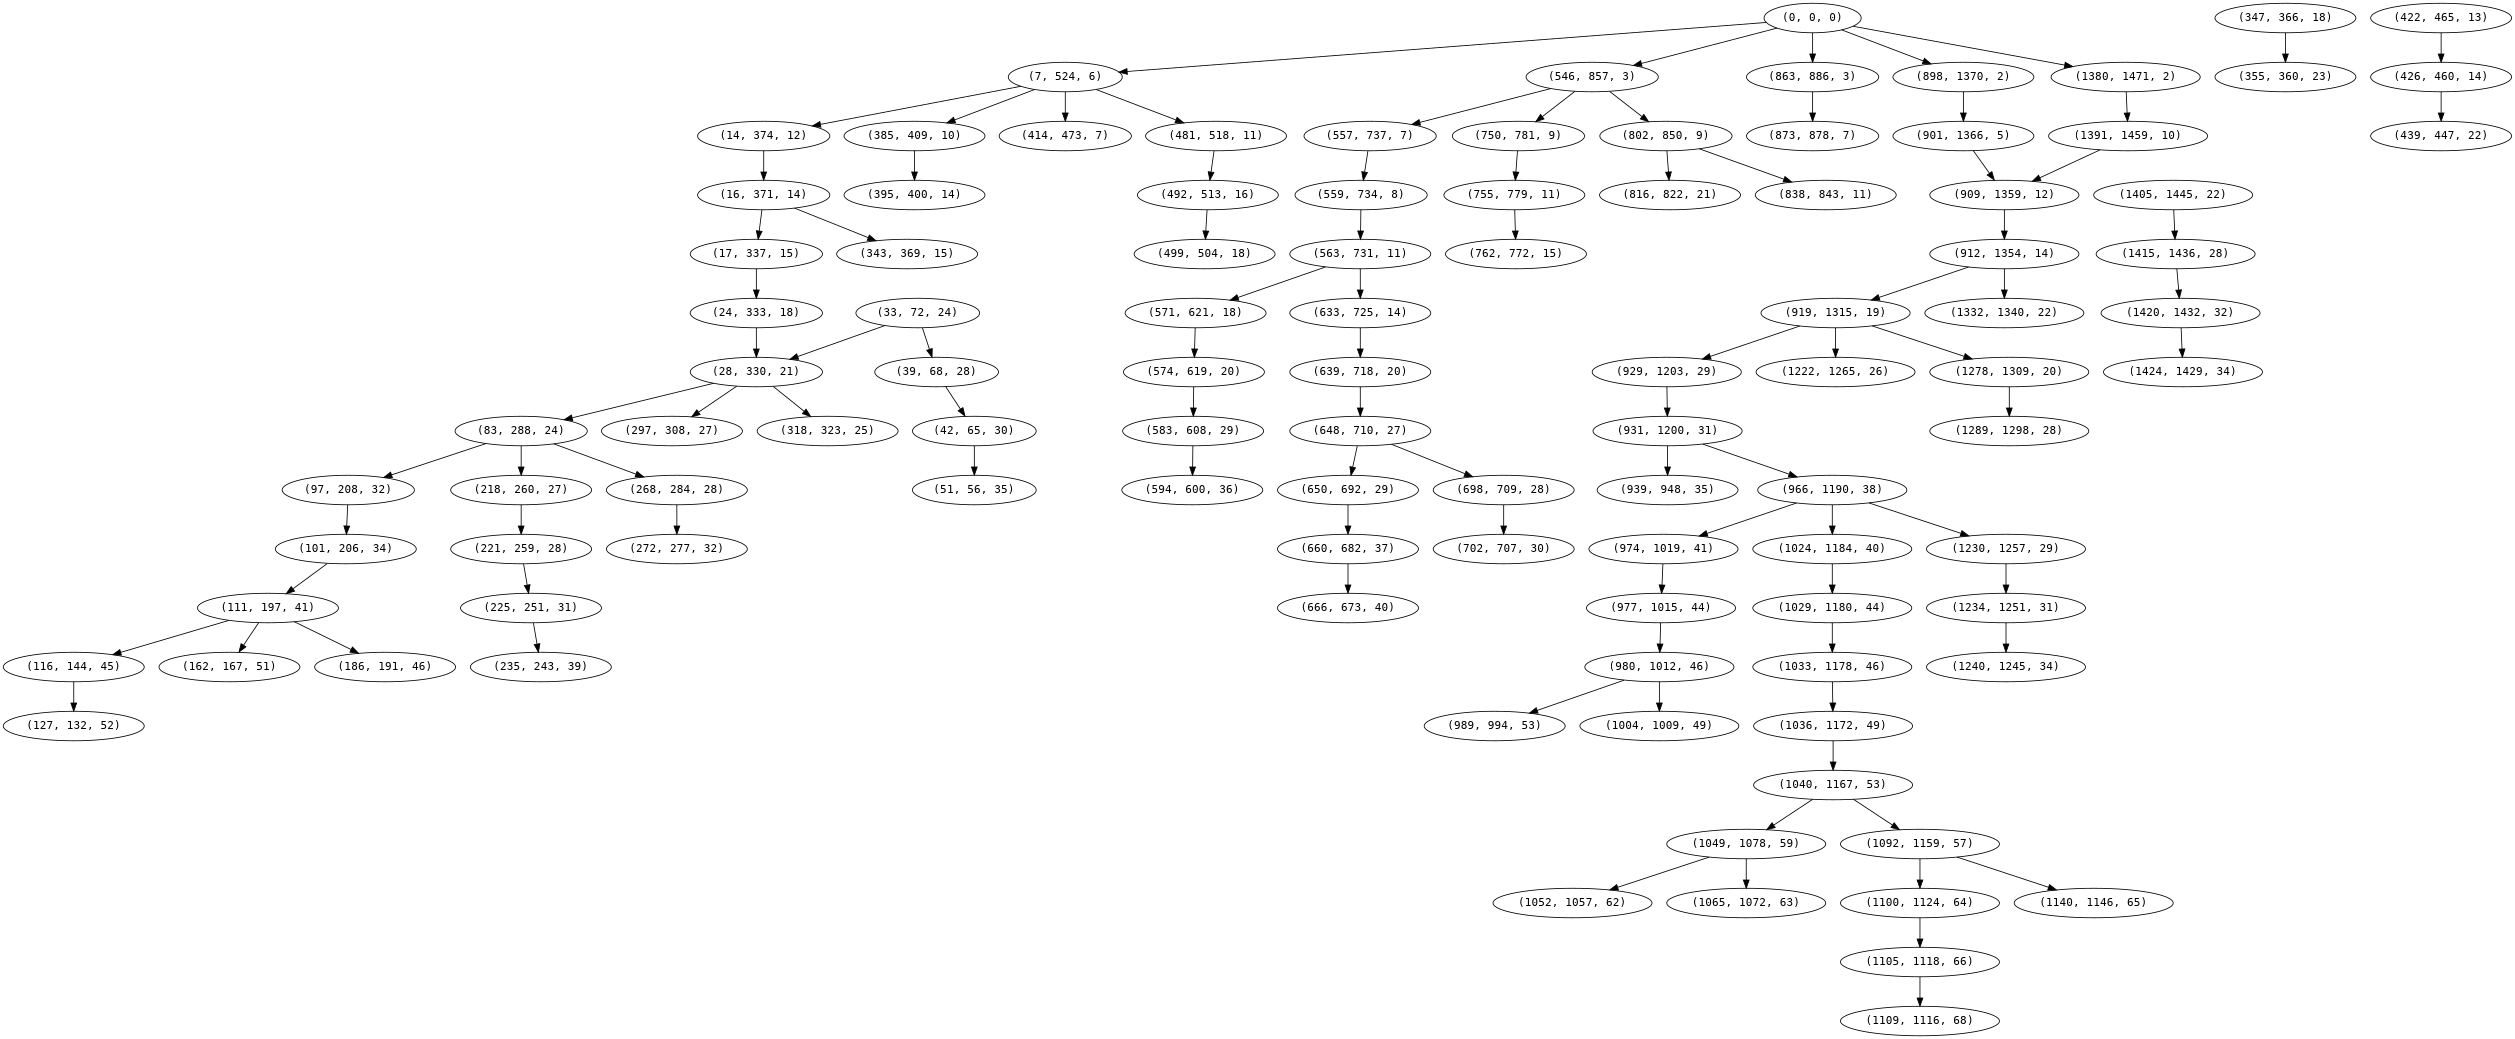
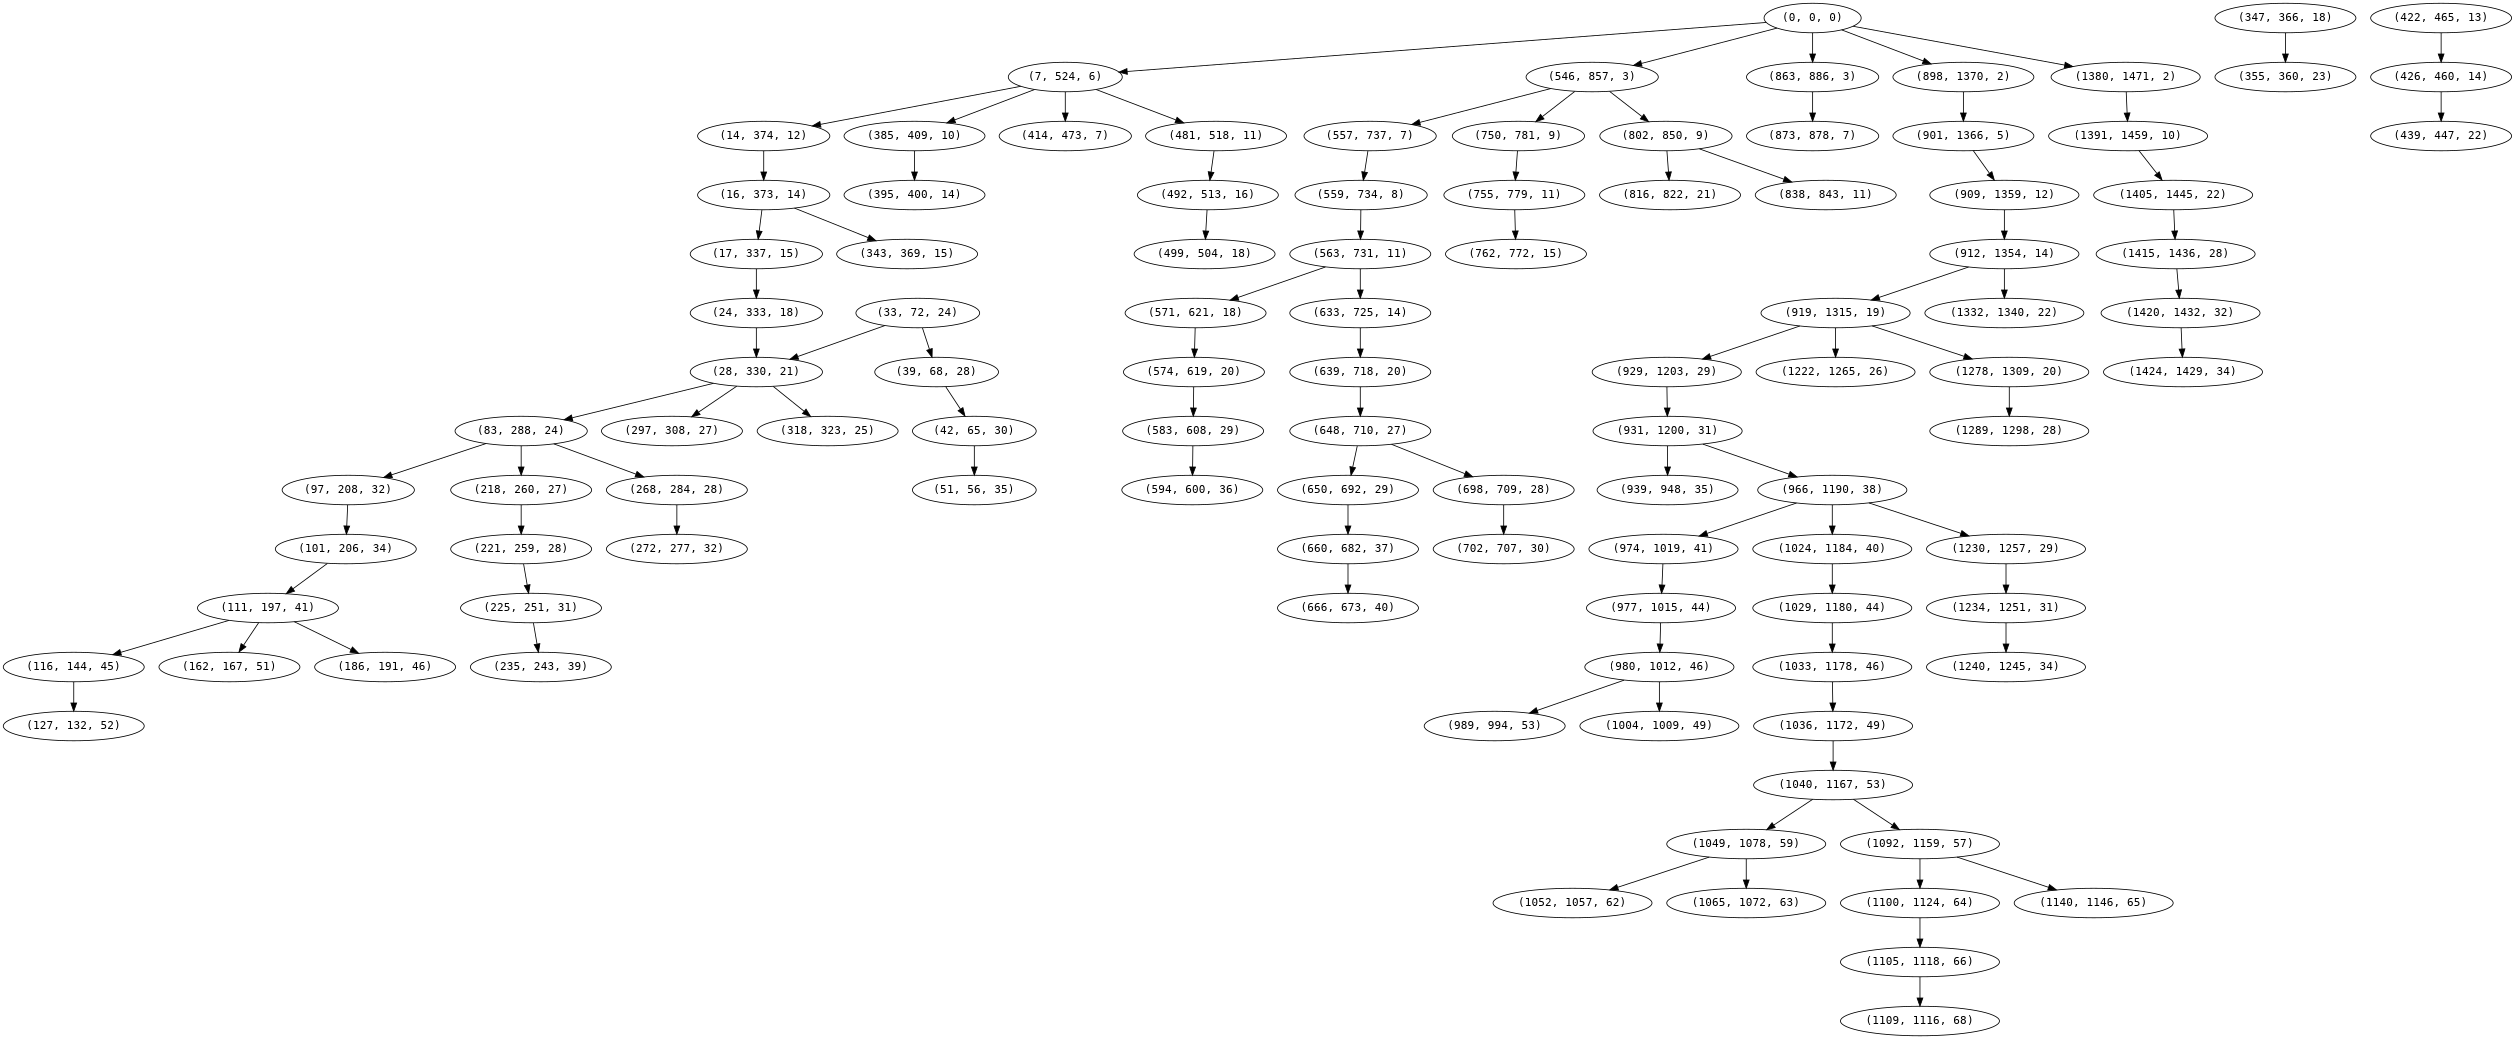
(2070, 164) -> (2148, 162)
(764, 195) -> (764, 195)
